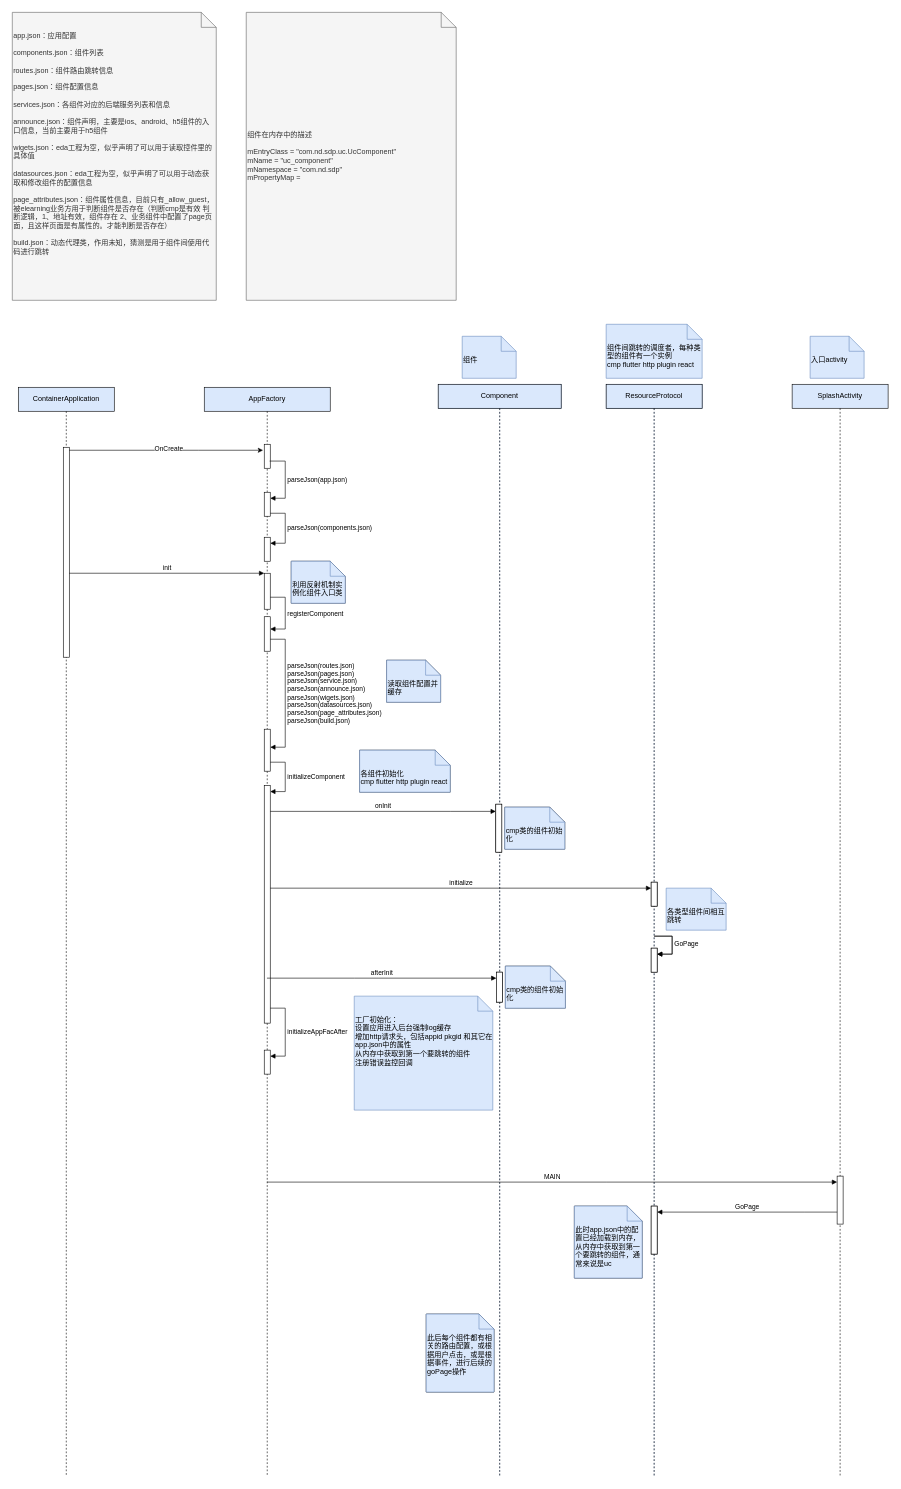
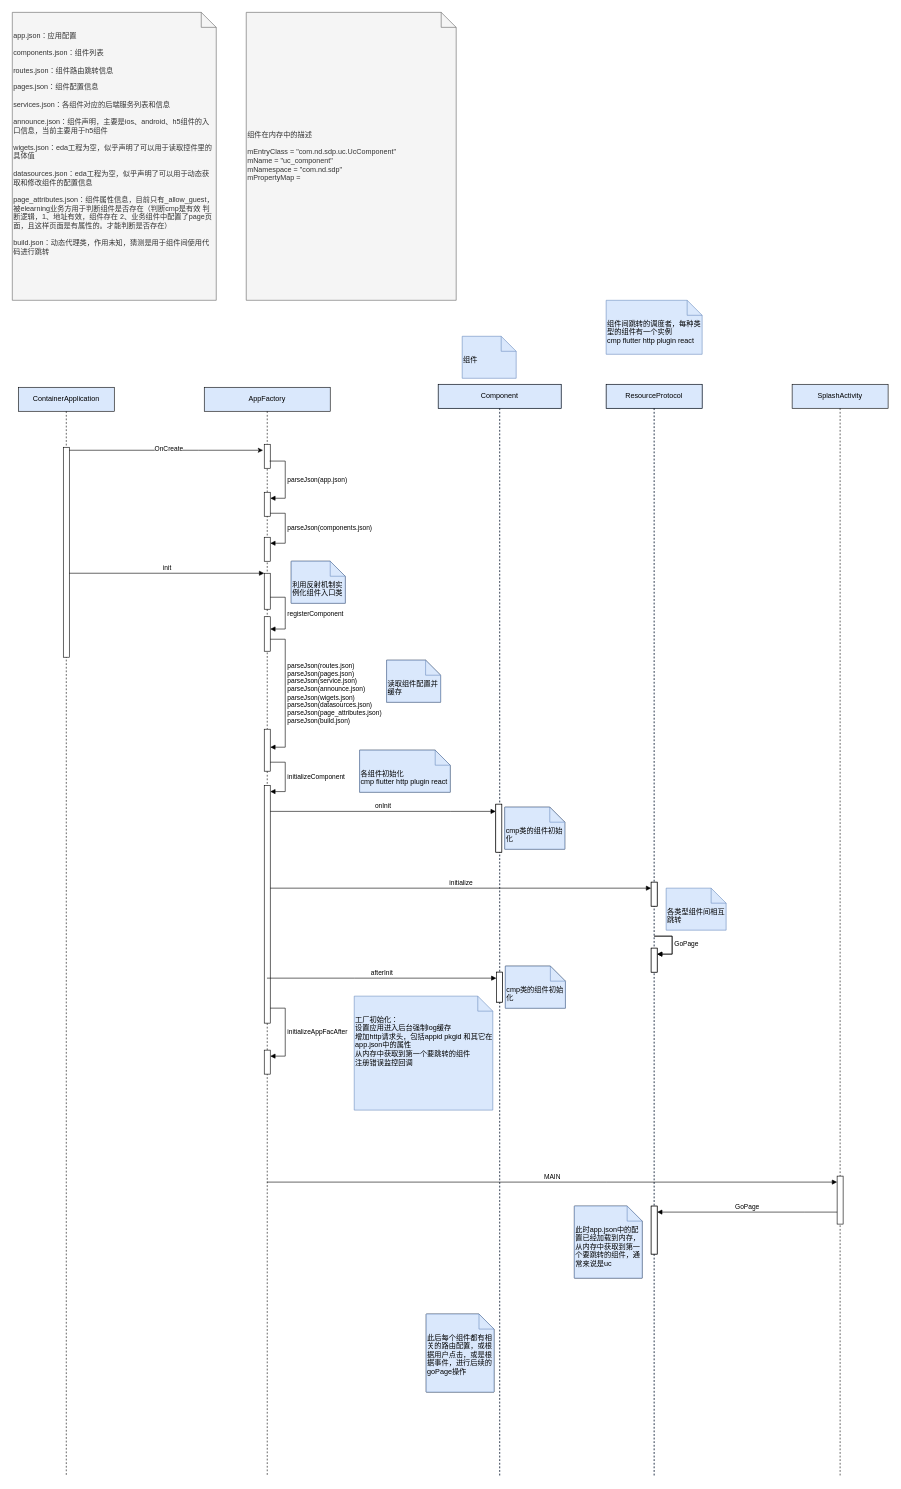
(654, 351) -> (654, 327)
(837, 357) -> none
